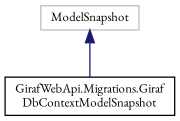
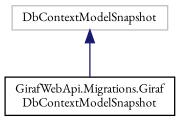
(90, 18) -> (90, 18)
